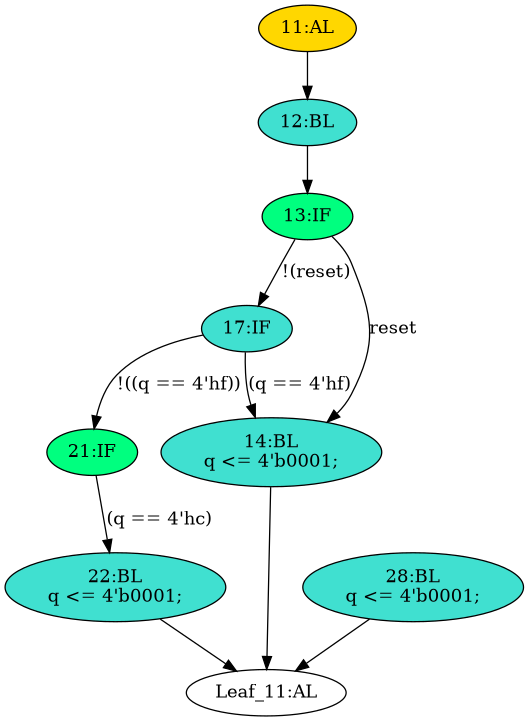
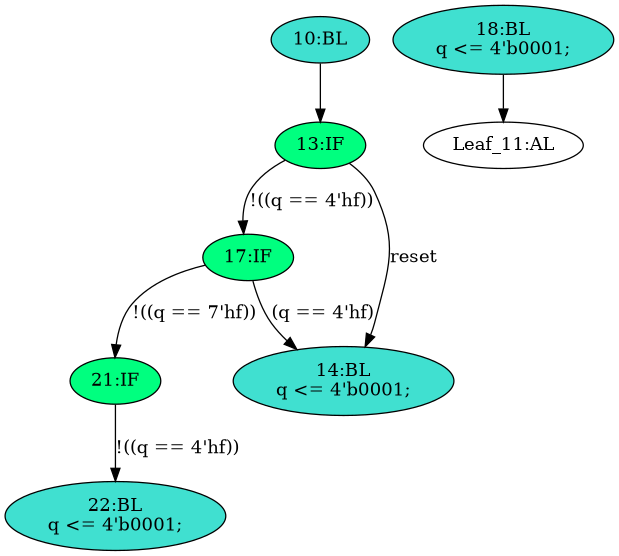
(307, 28) -> none
(307, 122) -> (320, 40)
(316, 273) -> (312, 201)
(247, 329) -> (248, 257)
(179, 385) -> (195, 314)
(159, 520) -> (178, 449)
(269, 572) -> none
(413, 587) -> (503, 40)
(193, 642) -> none
